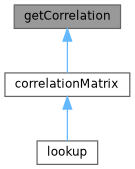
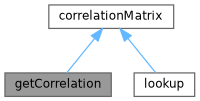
(67, 57) -> (81, 56)
